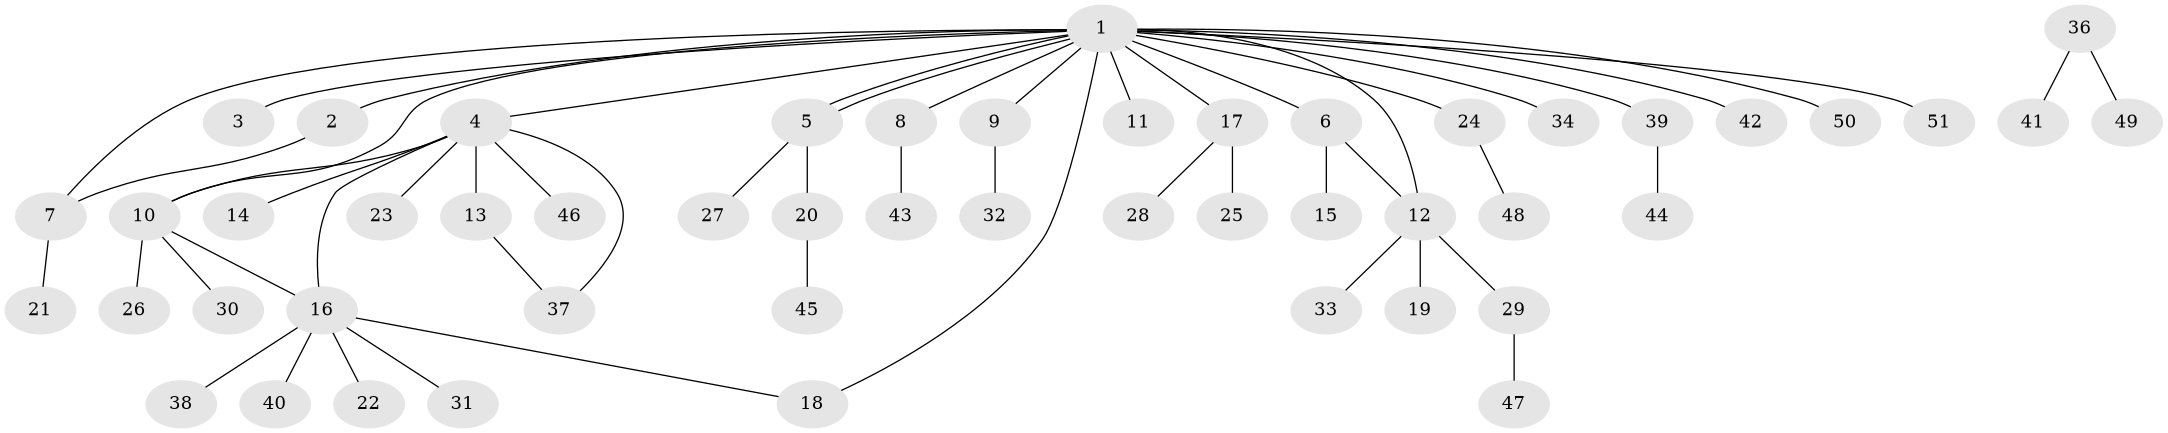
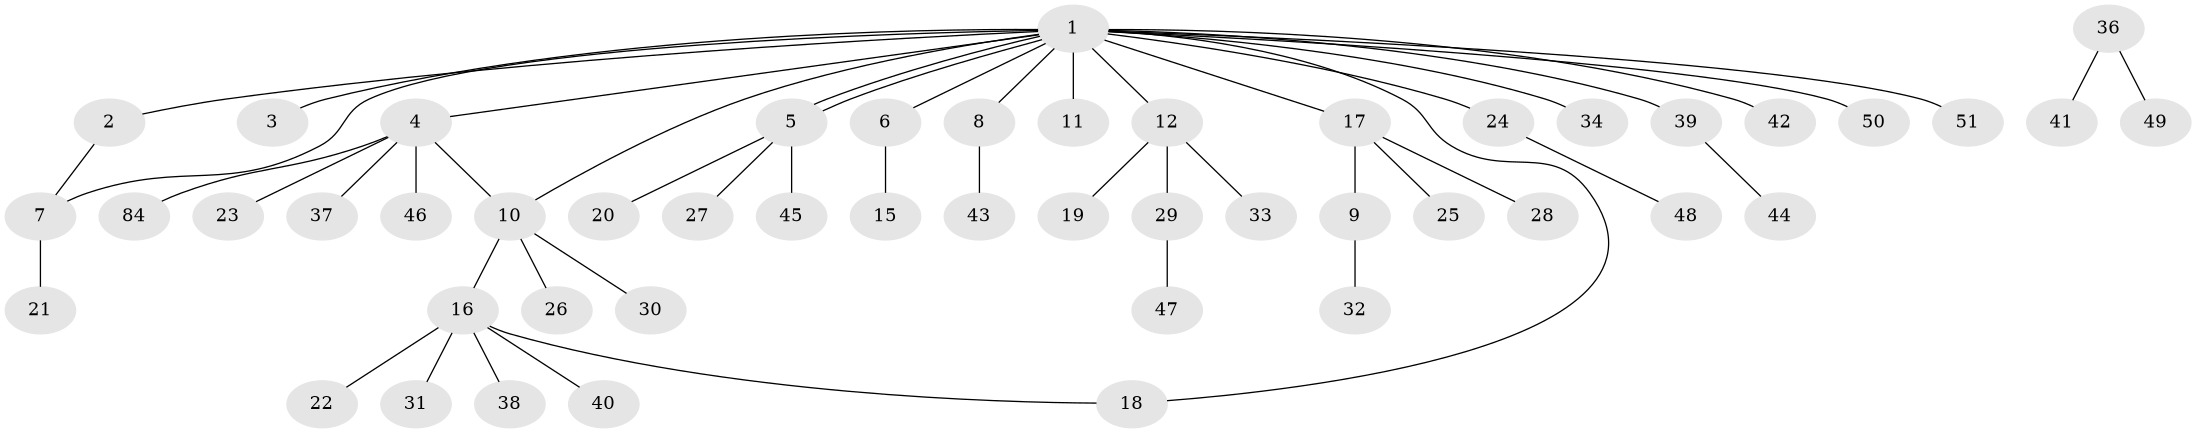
(1048, 76) -> (1355, 170)
(1373, 169) -> none
(347, 185) -> none
(239, 216) -> (134, 216)
(476, 216) -> none
(807, 264) -> (792, 170)
